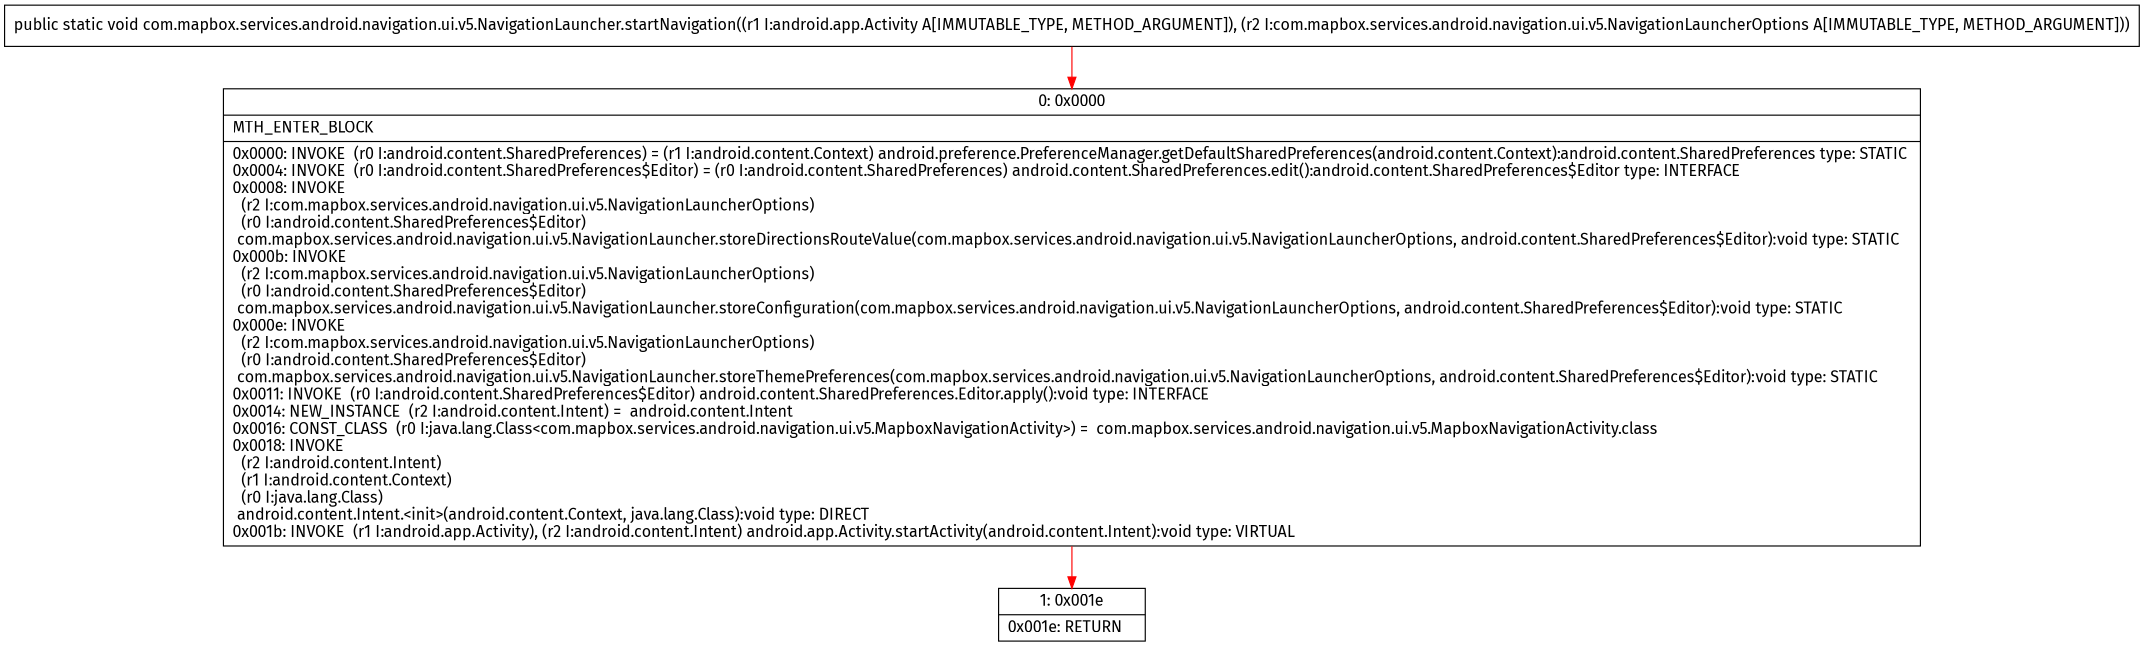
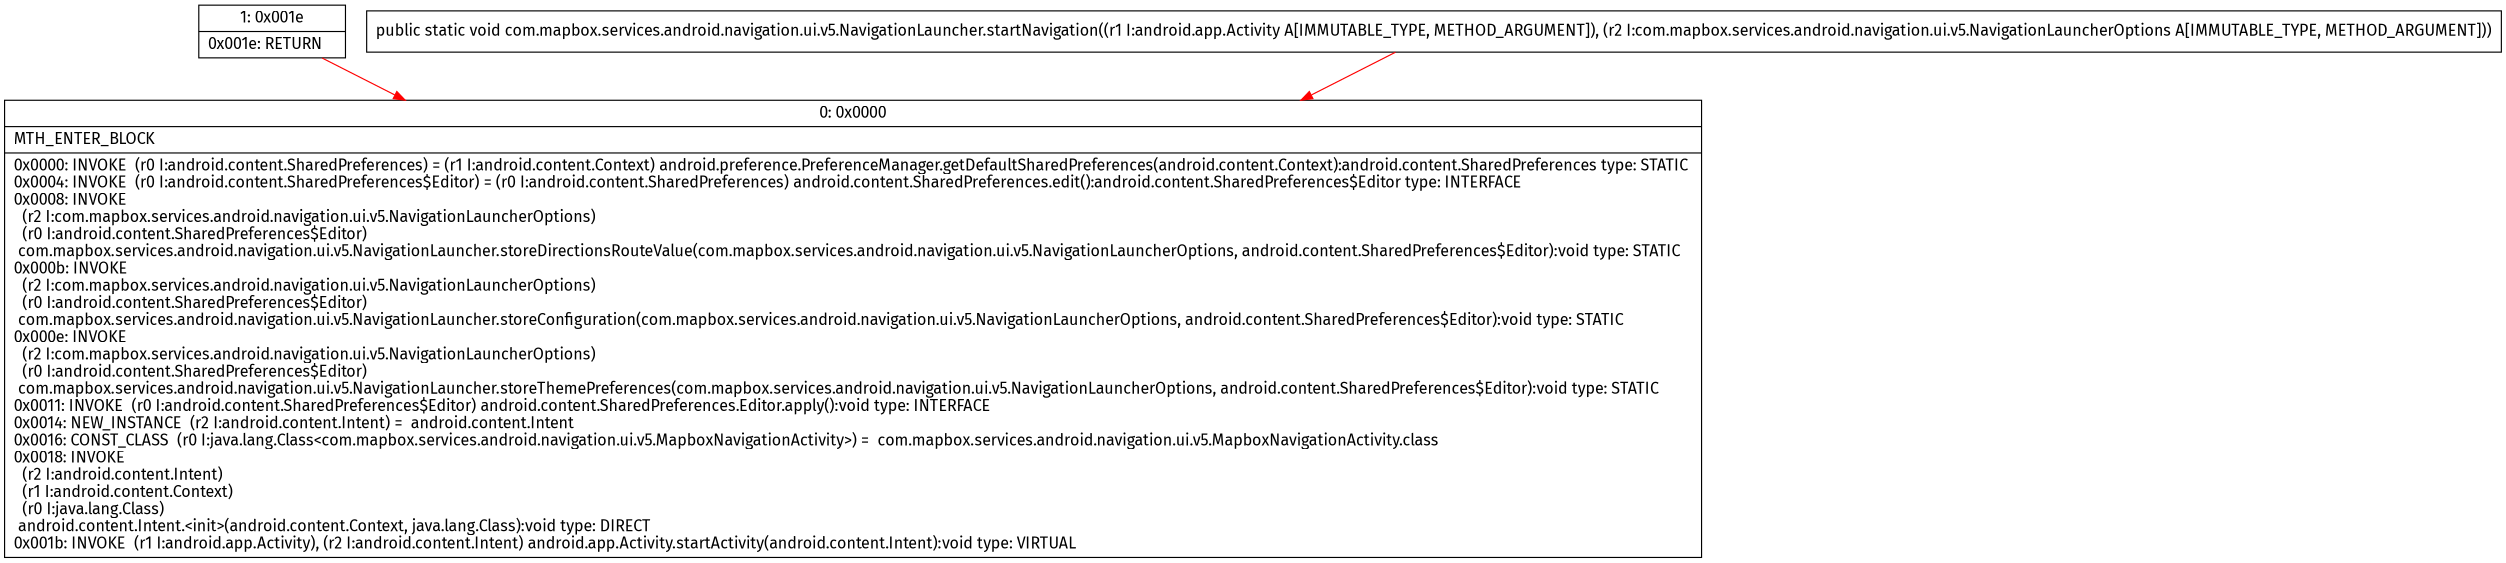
(1072, 562) -> (358, 77)
